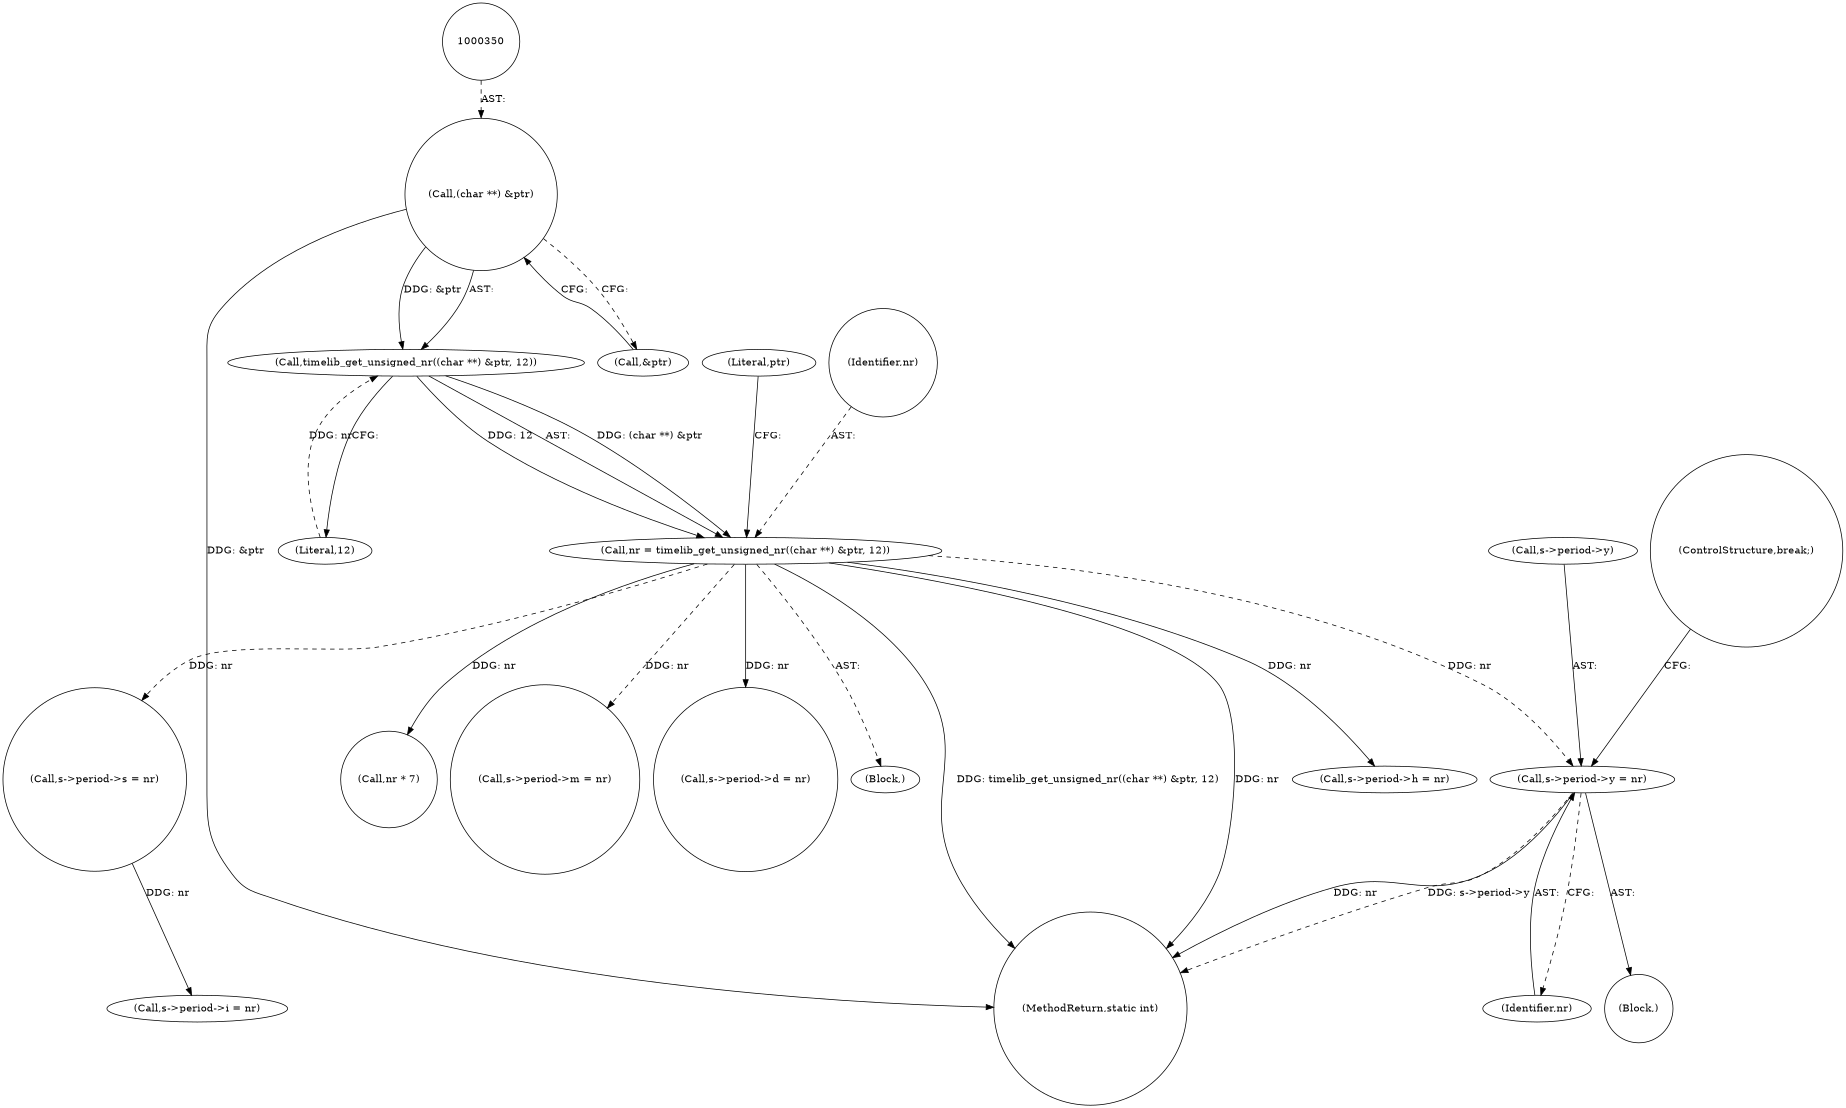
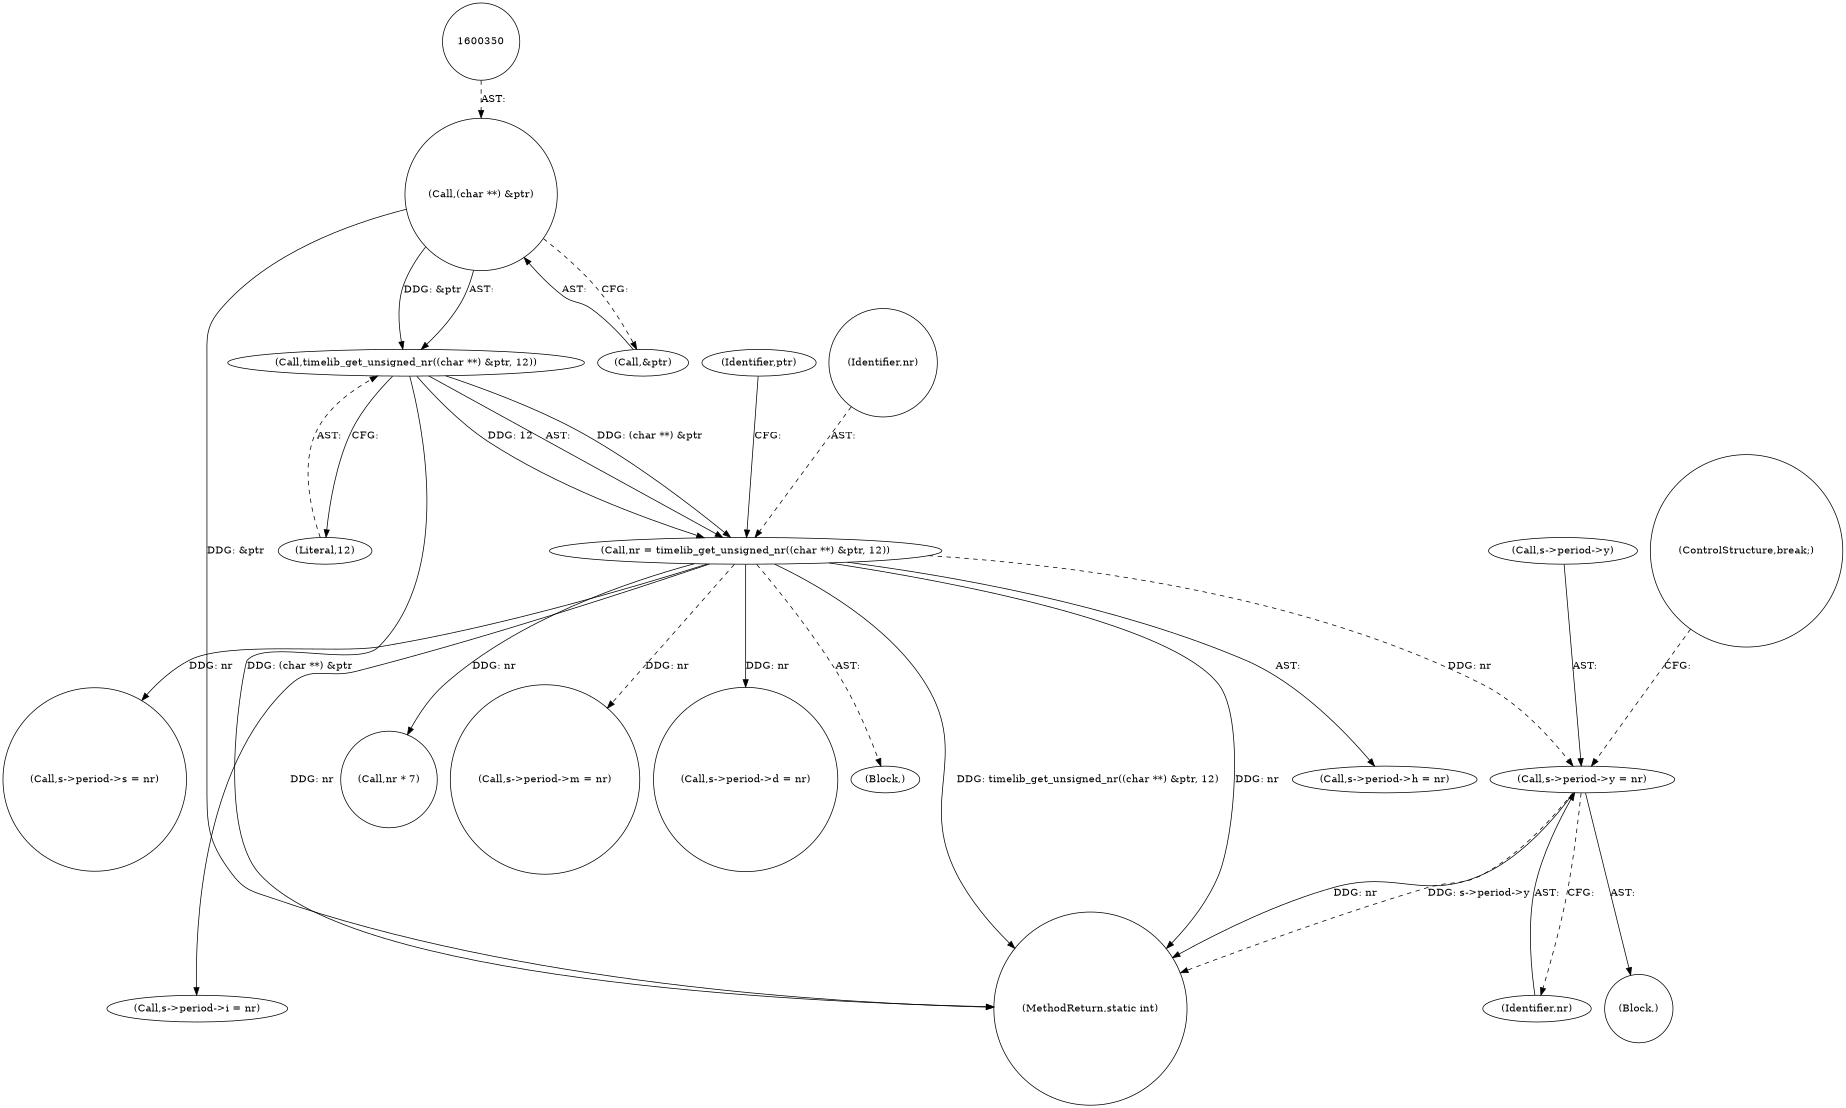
(481, 42) -> (481, 42)
(576, 290) -> (576, 290)
(759, 363) -> (759, 363)
(331, 436) -> (331, 436)
(425, 639) -> (425, 639)
(1290, 666) -> (1290, 666)
(1643, 694) -> (1643, 694)
none -> (276, 886)
(160, 926) -> (344, 673)
